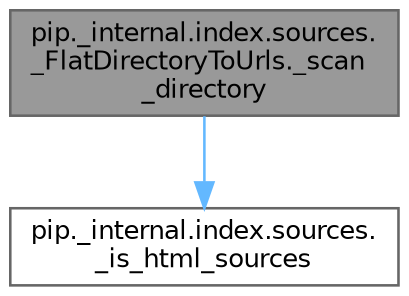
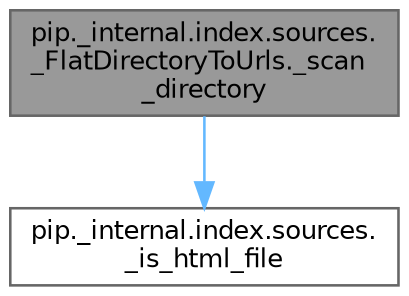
(204, 247) -> (204, 247)
